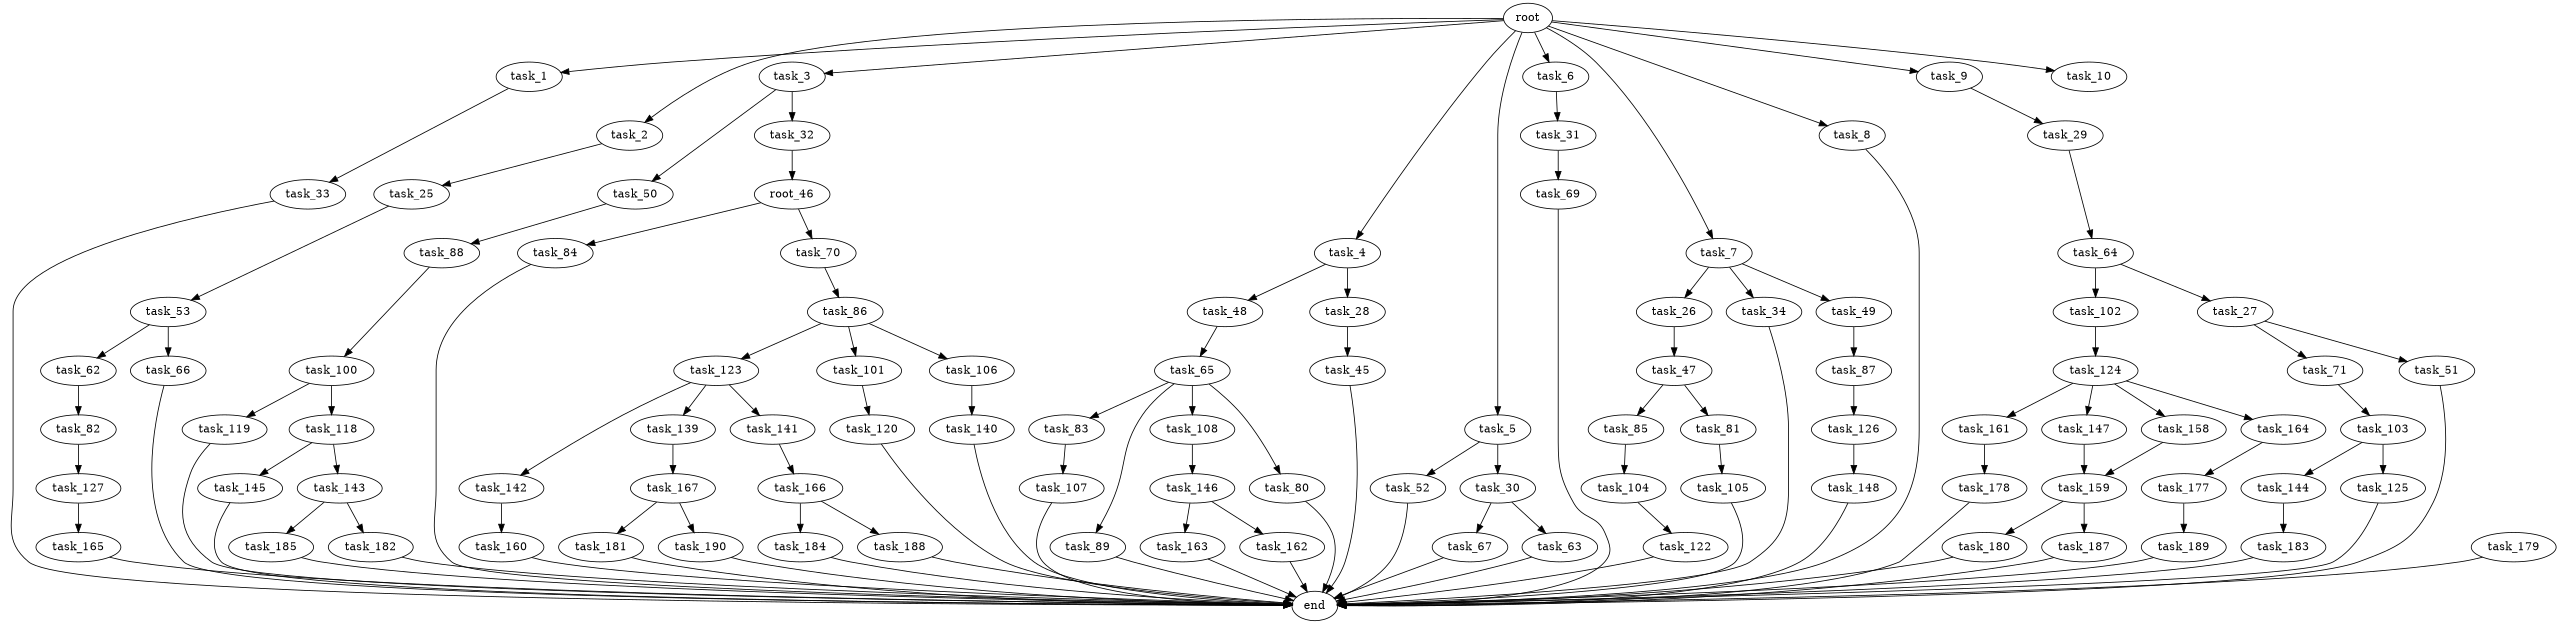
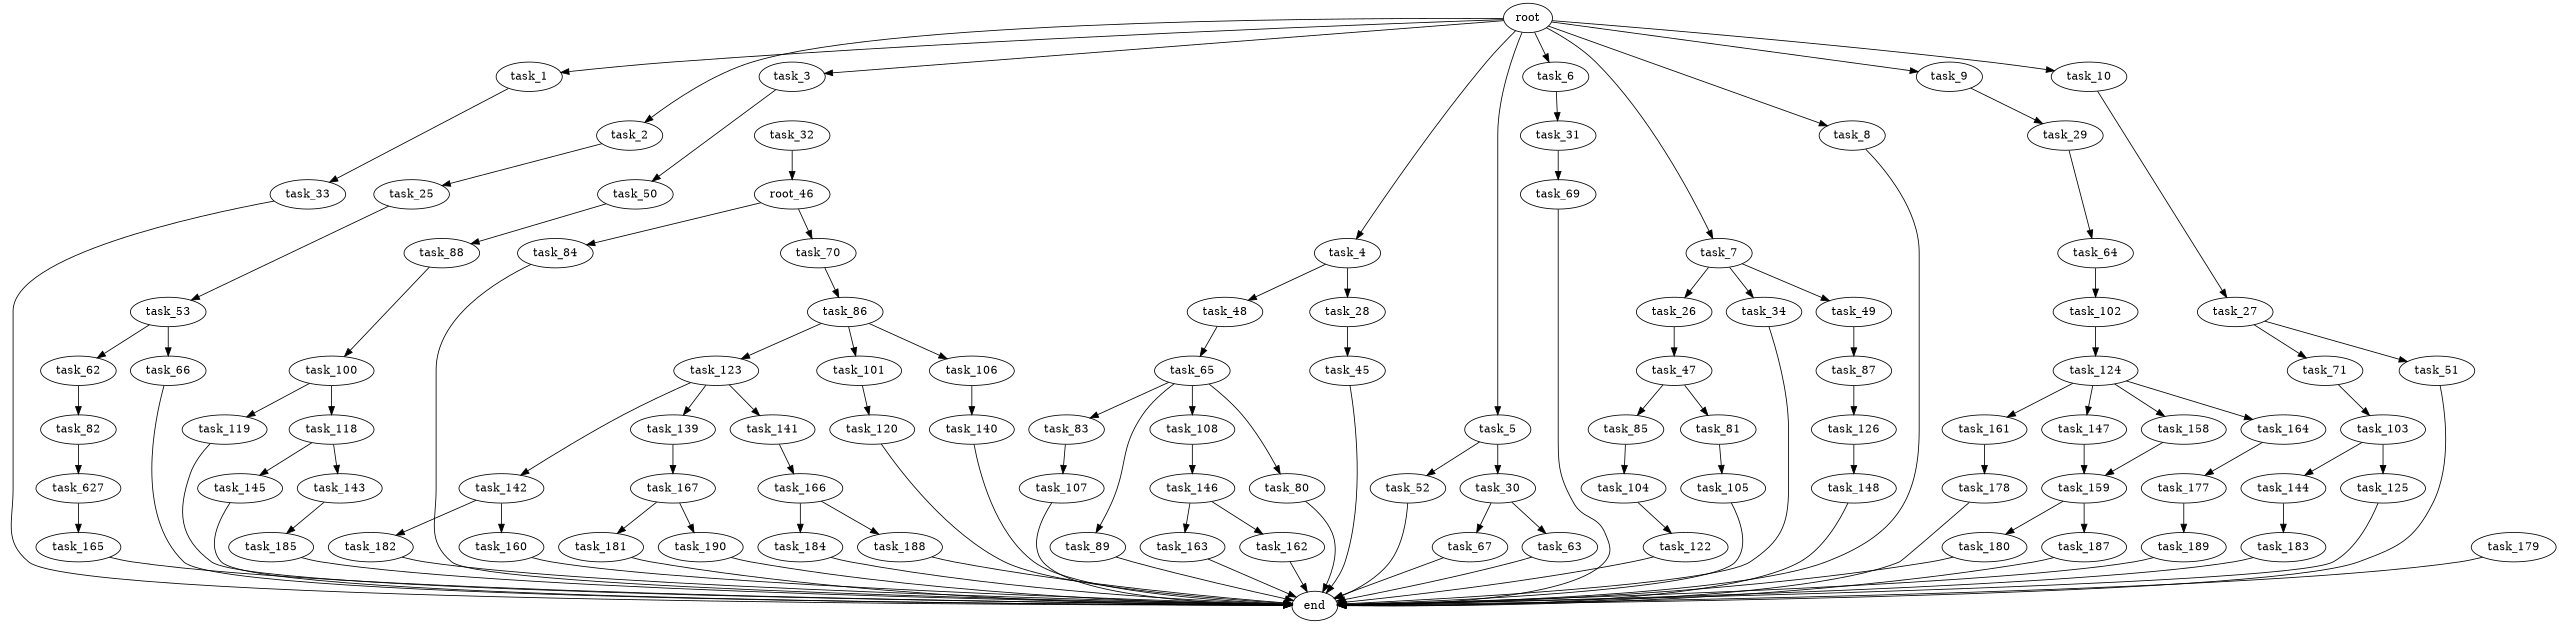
(792, 102) -> none
(2162, 281) -> (2160, 191)
(78, 488) -> (78, 488)
(353, 514) -> (440, 516)
